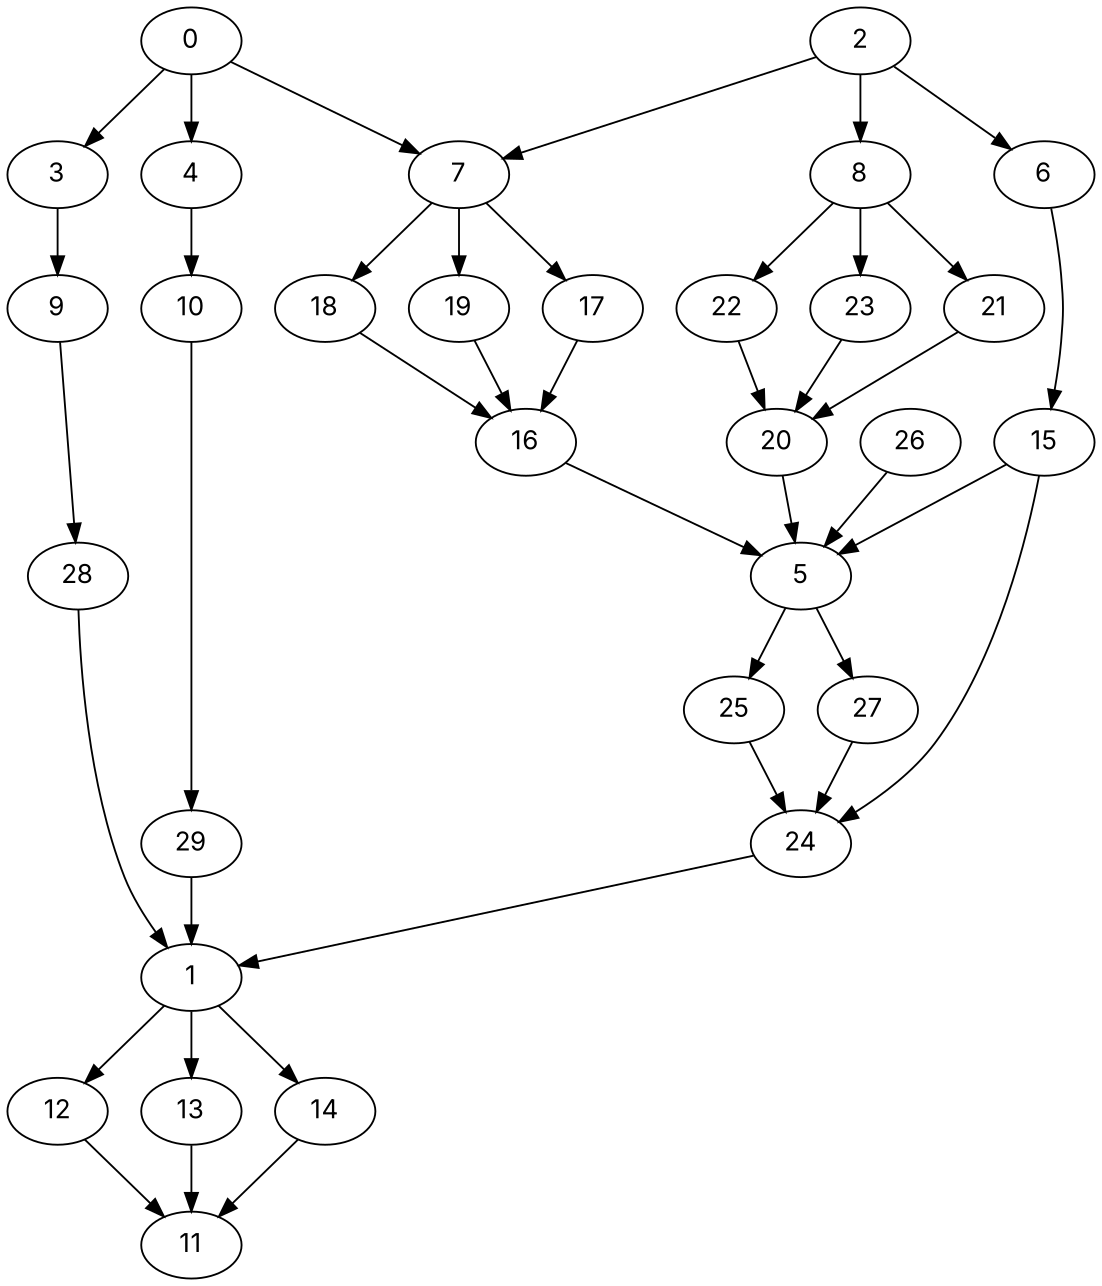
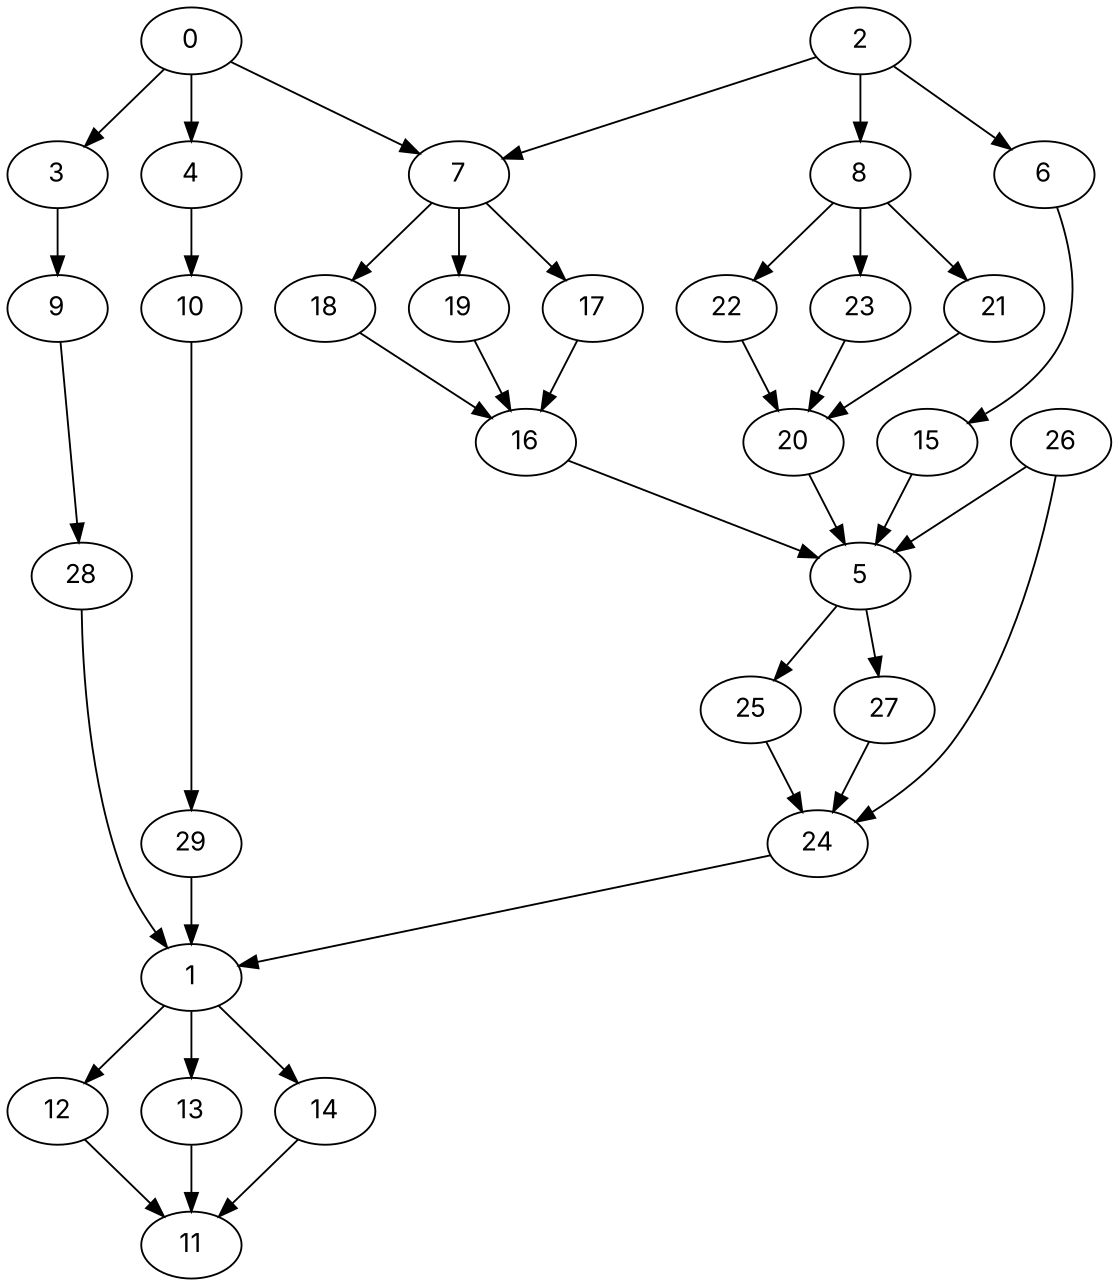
(981, 664) -> (997, 664)
